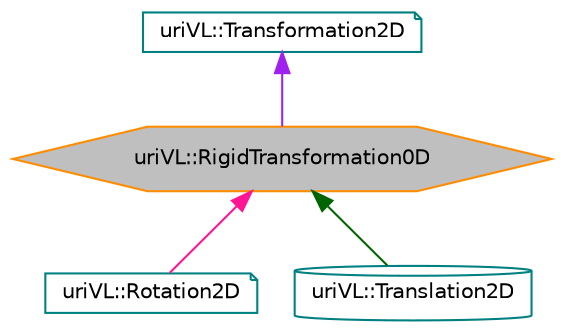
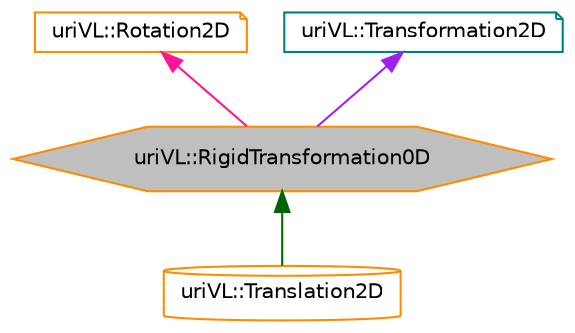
(203, 239) -> (212, 96)
(151, 293) -> (141, 32)
(413, 293) -> (282, 293)
